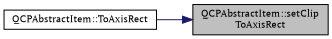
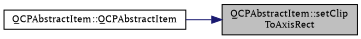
(80, 20) -> (95, 20)
